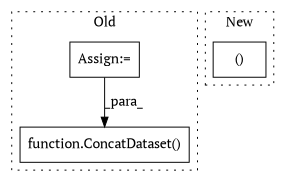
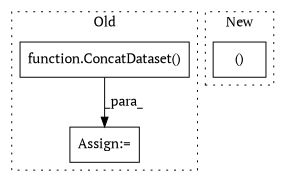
(105, 97) -> (105, 97)
